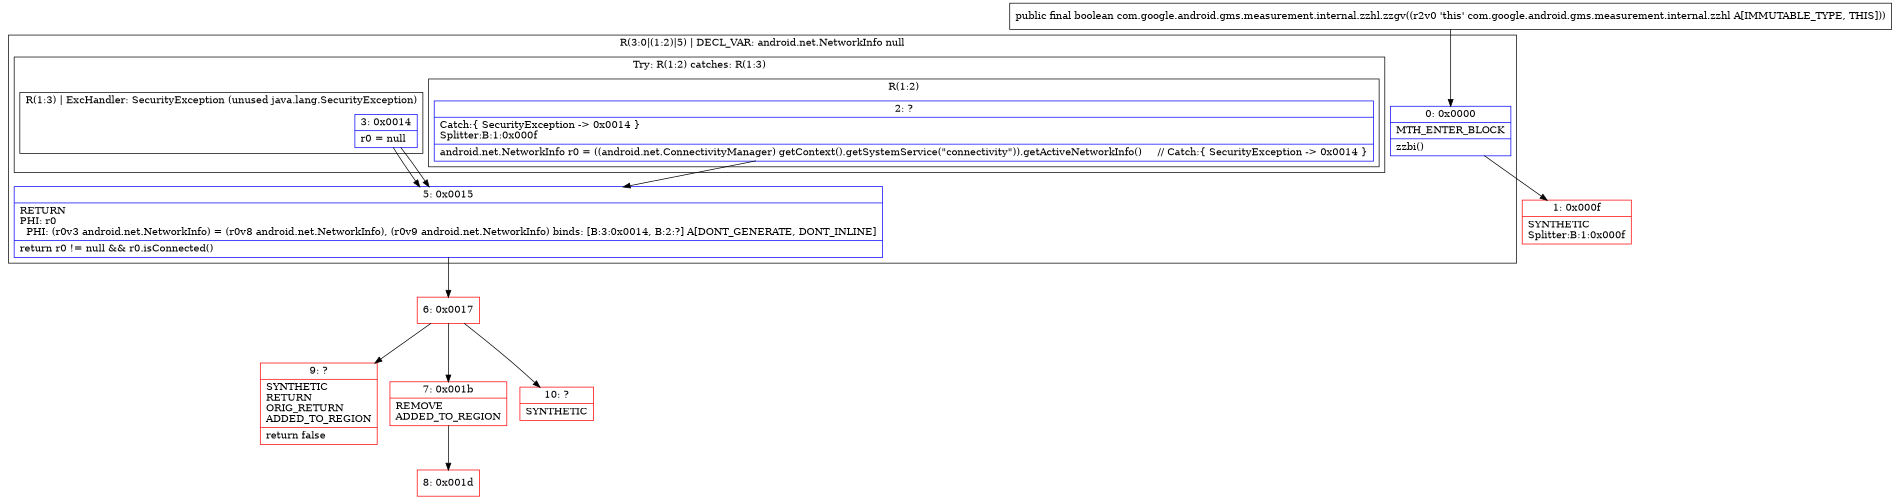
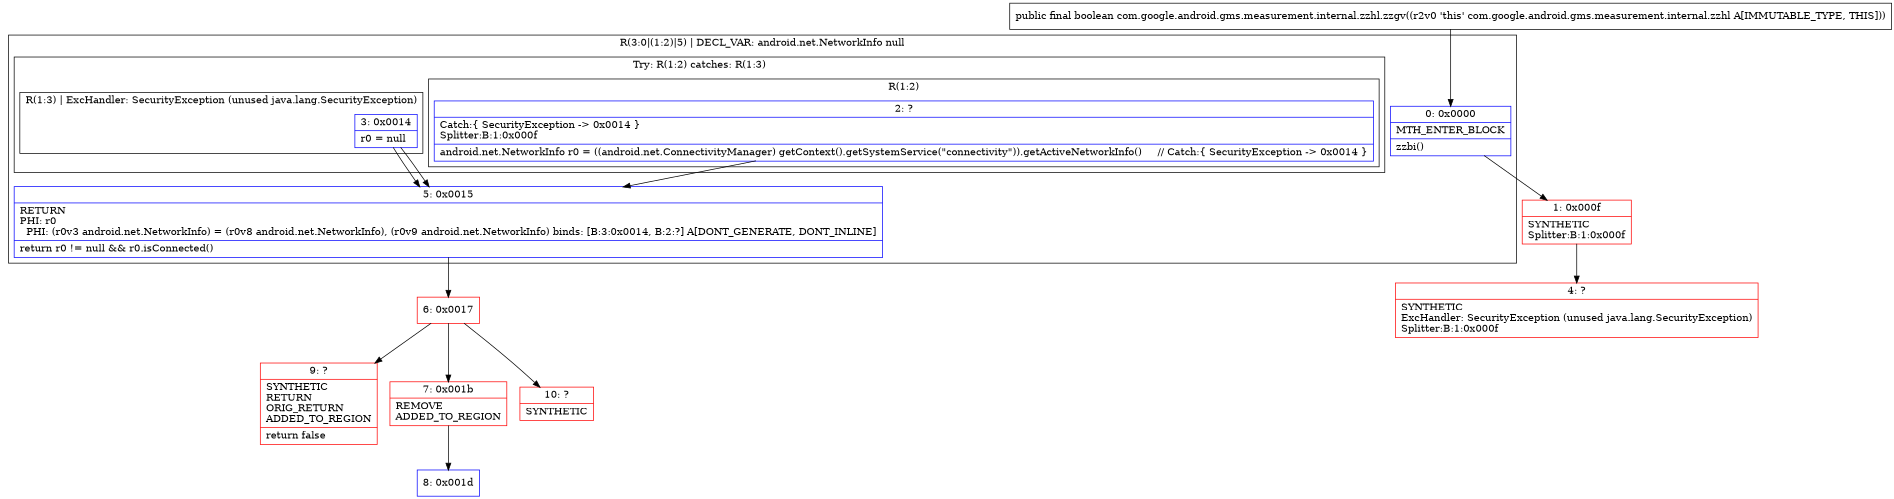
none -> (1577, 310)
(448, 483) -> (448, 483)
